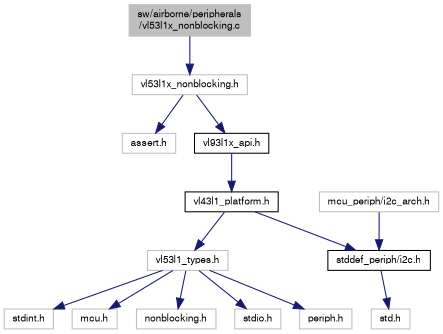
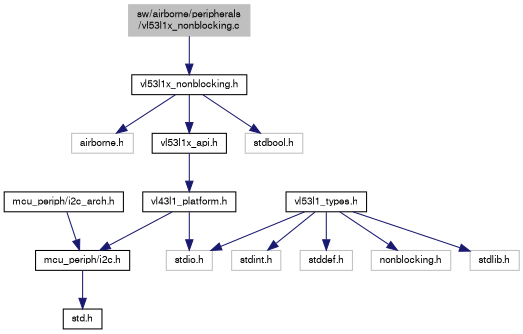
(190, 85) -> (189, 85)
(149, 143) -> (102, 143)
(232, 143) -> (189, 143)
none -> (274, 143)
(379, 202) -> (64, 202)
(213, 227) -> (189, 226)
(188, 260) -> (326, 202)
(379, 260) -> (83, 260)
(95, 319) -> (326, 260)
(326, 319) -> (495, 260)
(391, 319) -> (83, 319)
